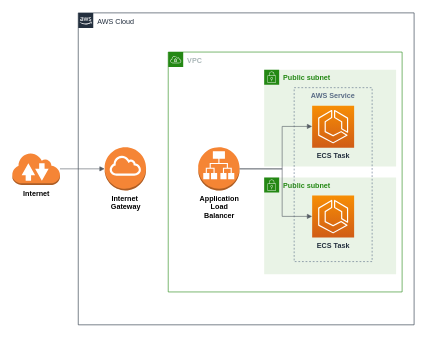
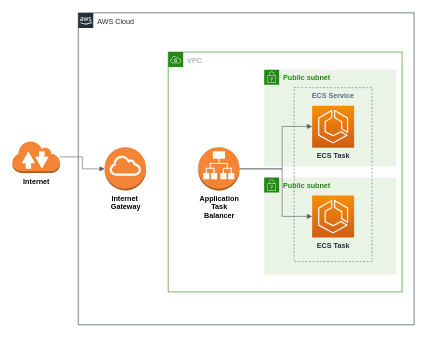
(333, 96) -> (333, 96)
(36, 169) -> (36, 157)
(220, 208) -> (220, 208)
